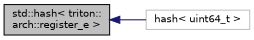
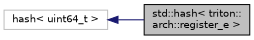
(133, 20) -> (131, 20)
